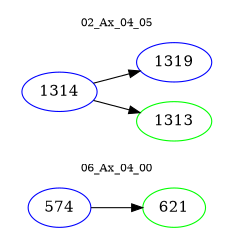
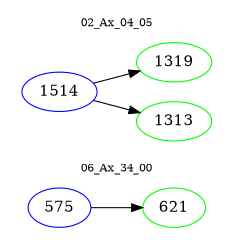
(174, 62) -> (174, 62)
(60, 92) -> (60, 92)
(117, 169) -> (117, 169)
(60, 208) -> (60, 208)
